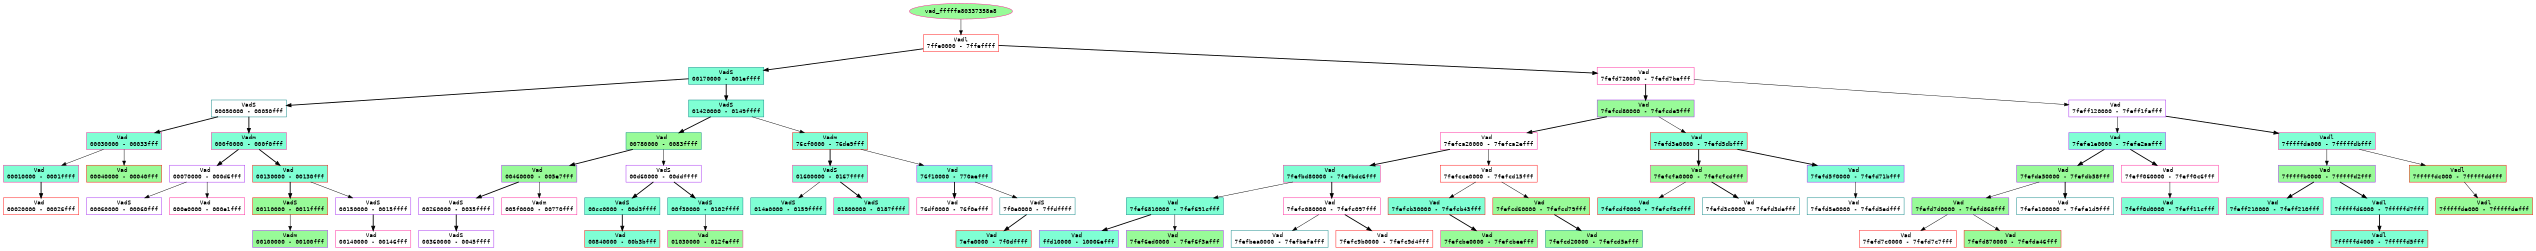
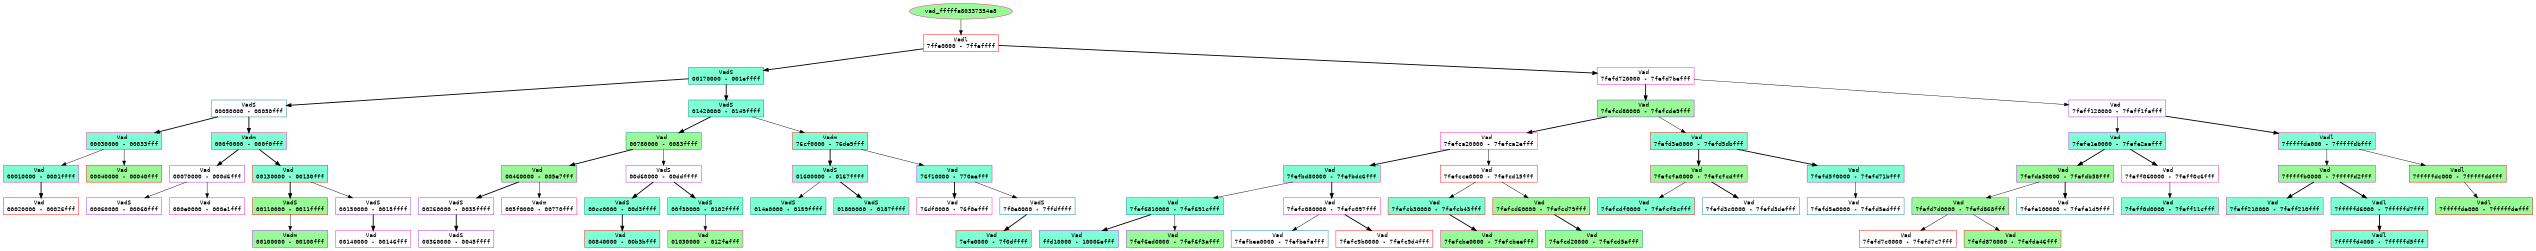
(961, 11) -> (961, 11)
